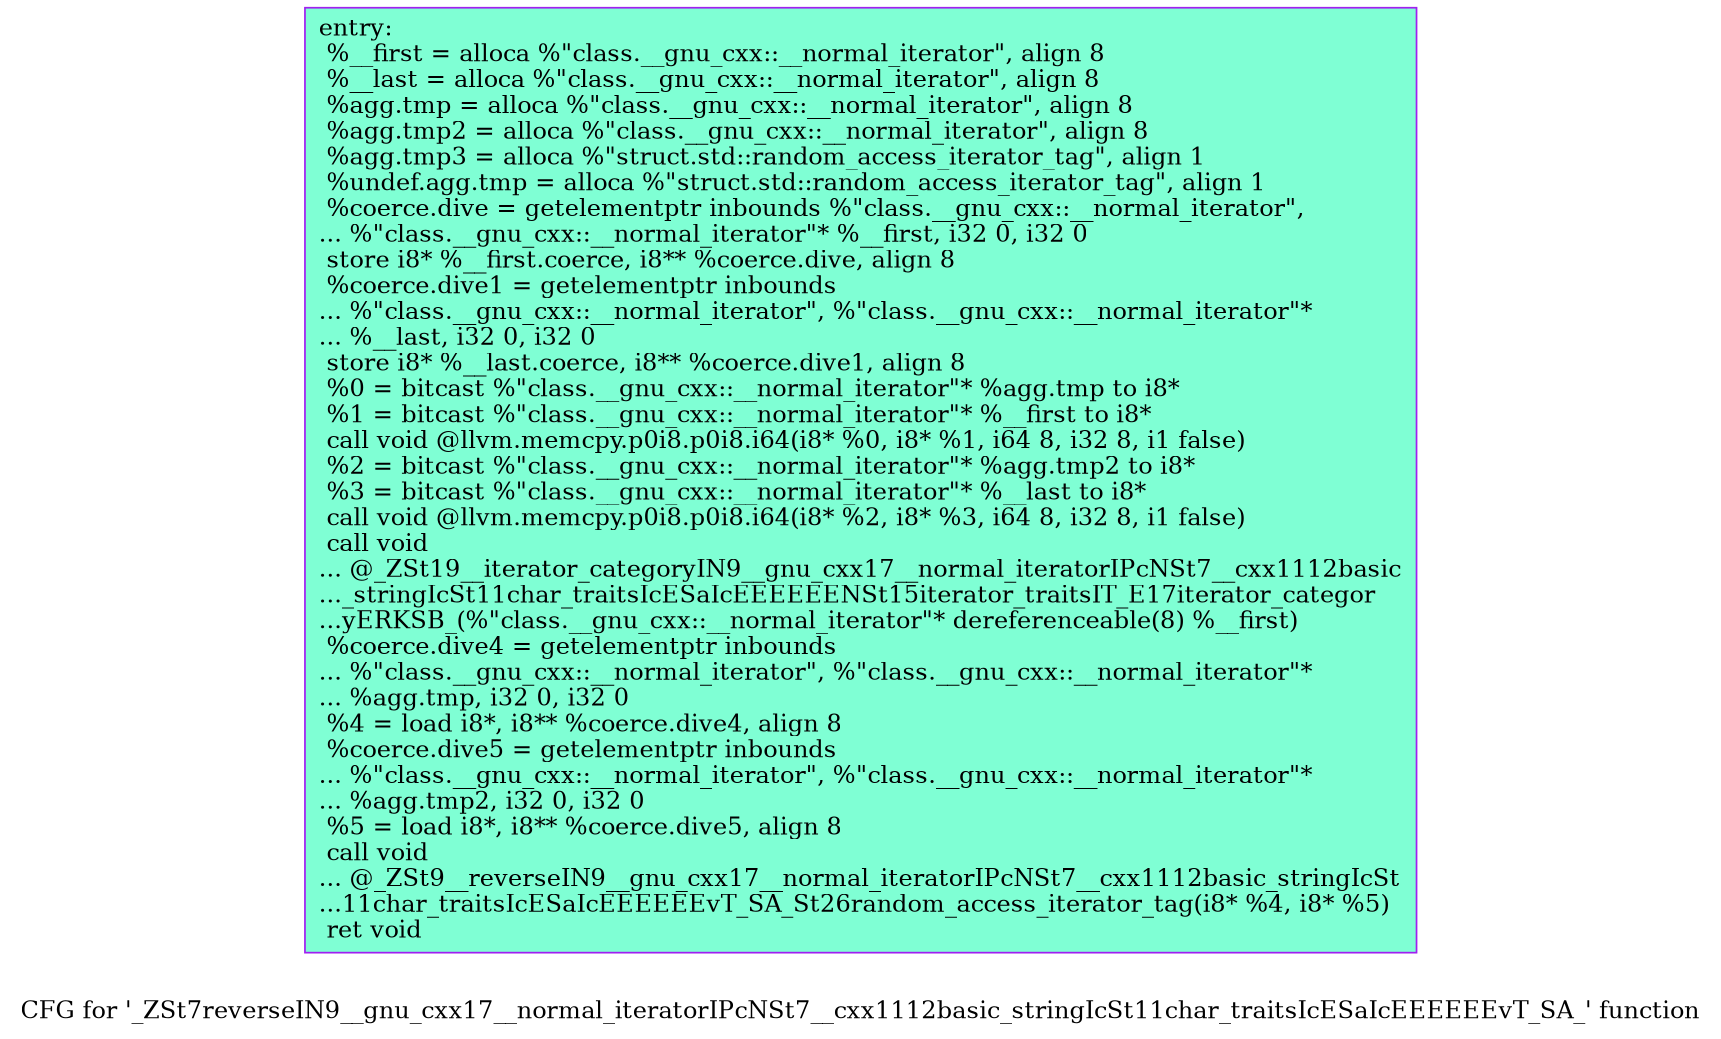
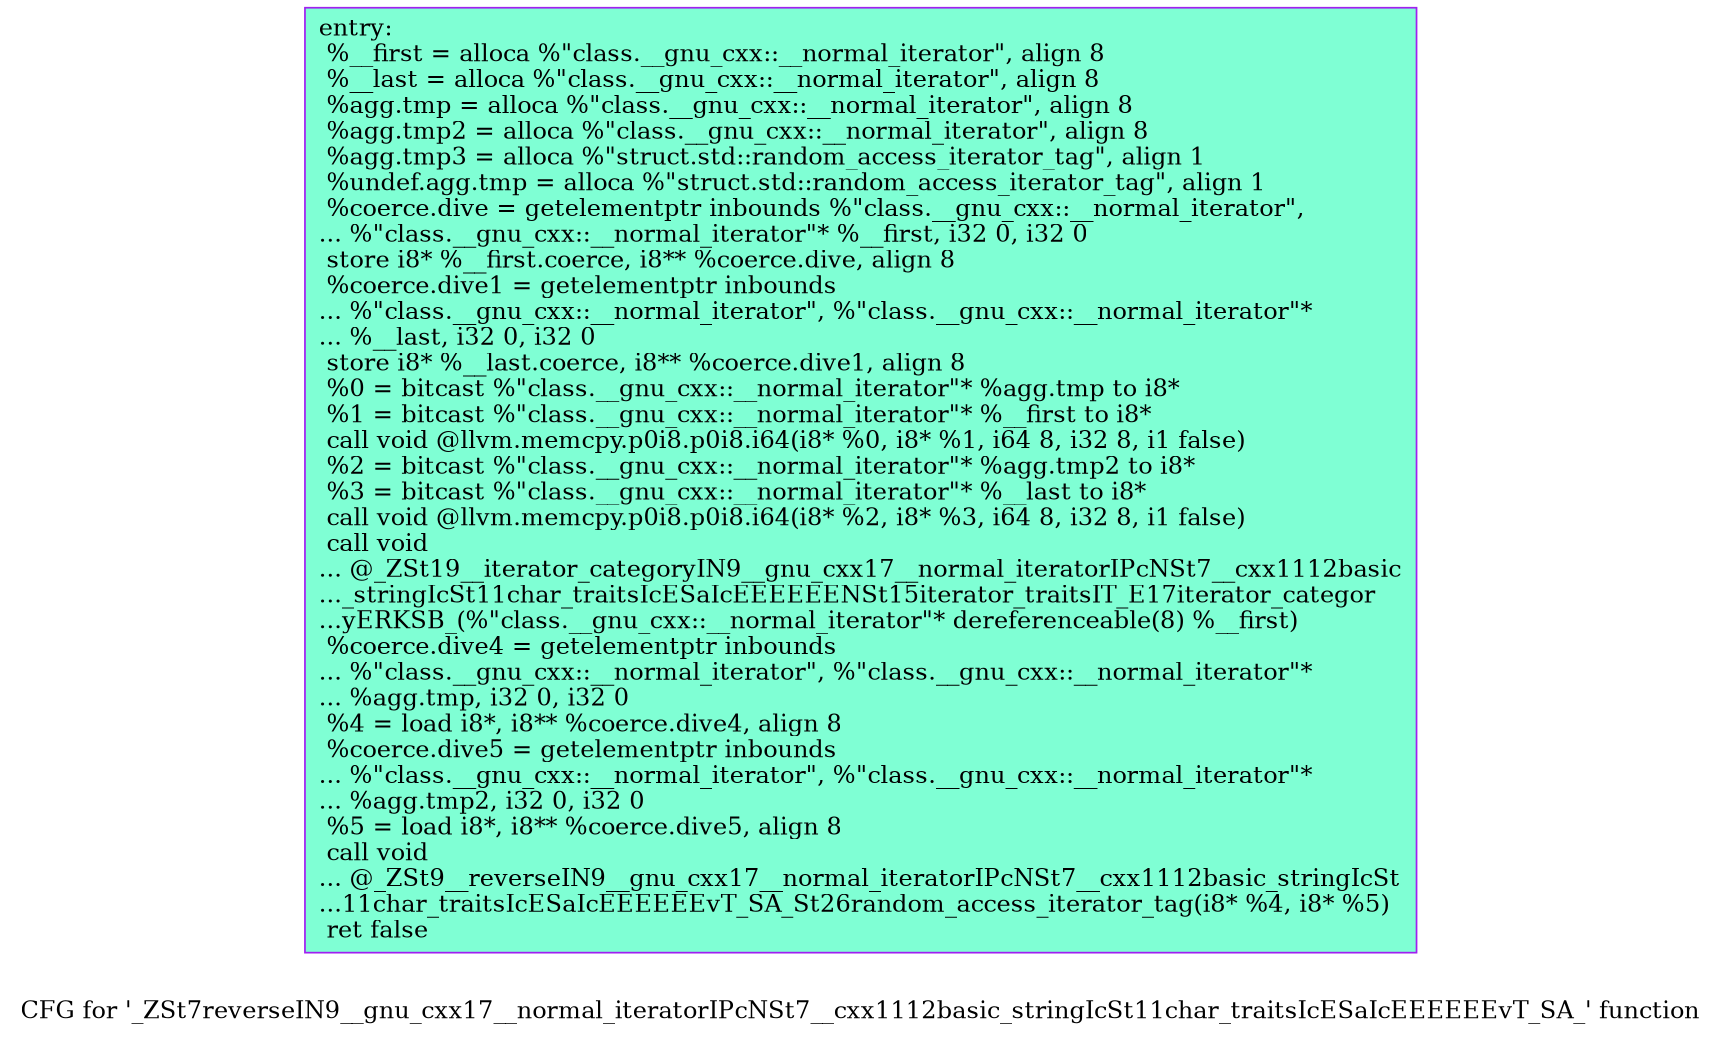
(371, 930) -> (374, 930)
